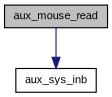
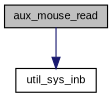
(56, 80) -> (56, 80)
